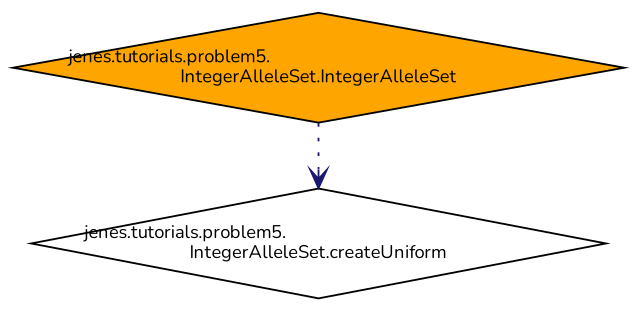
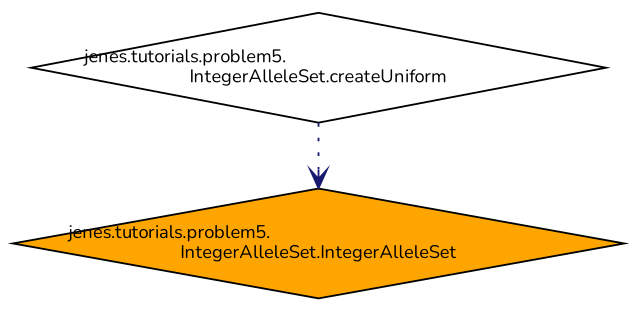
(319, 146) -> (319, 146)
